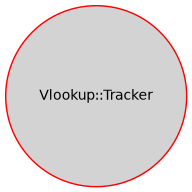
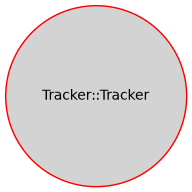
(96, 96) -> (96, 96)
